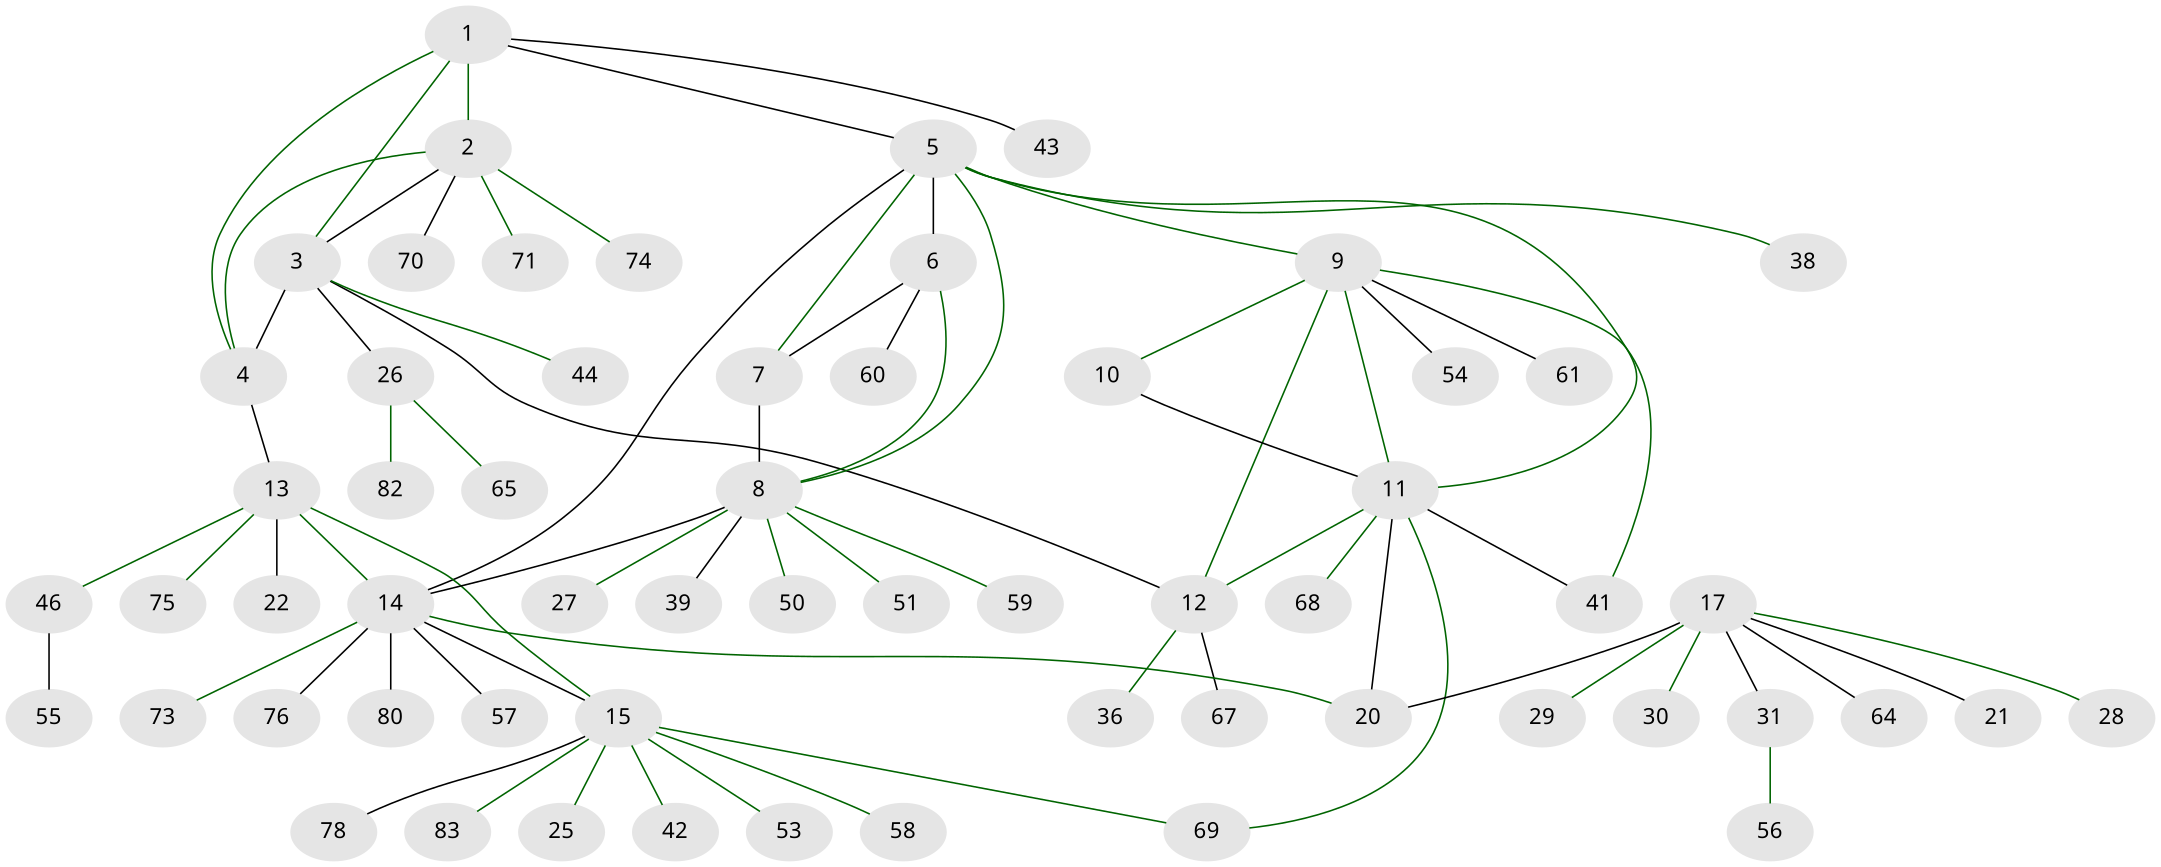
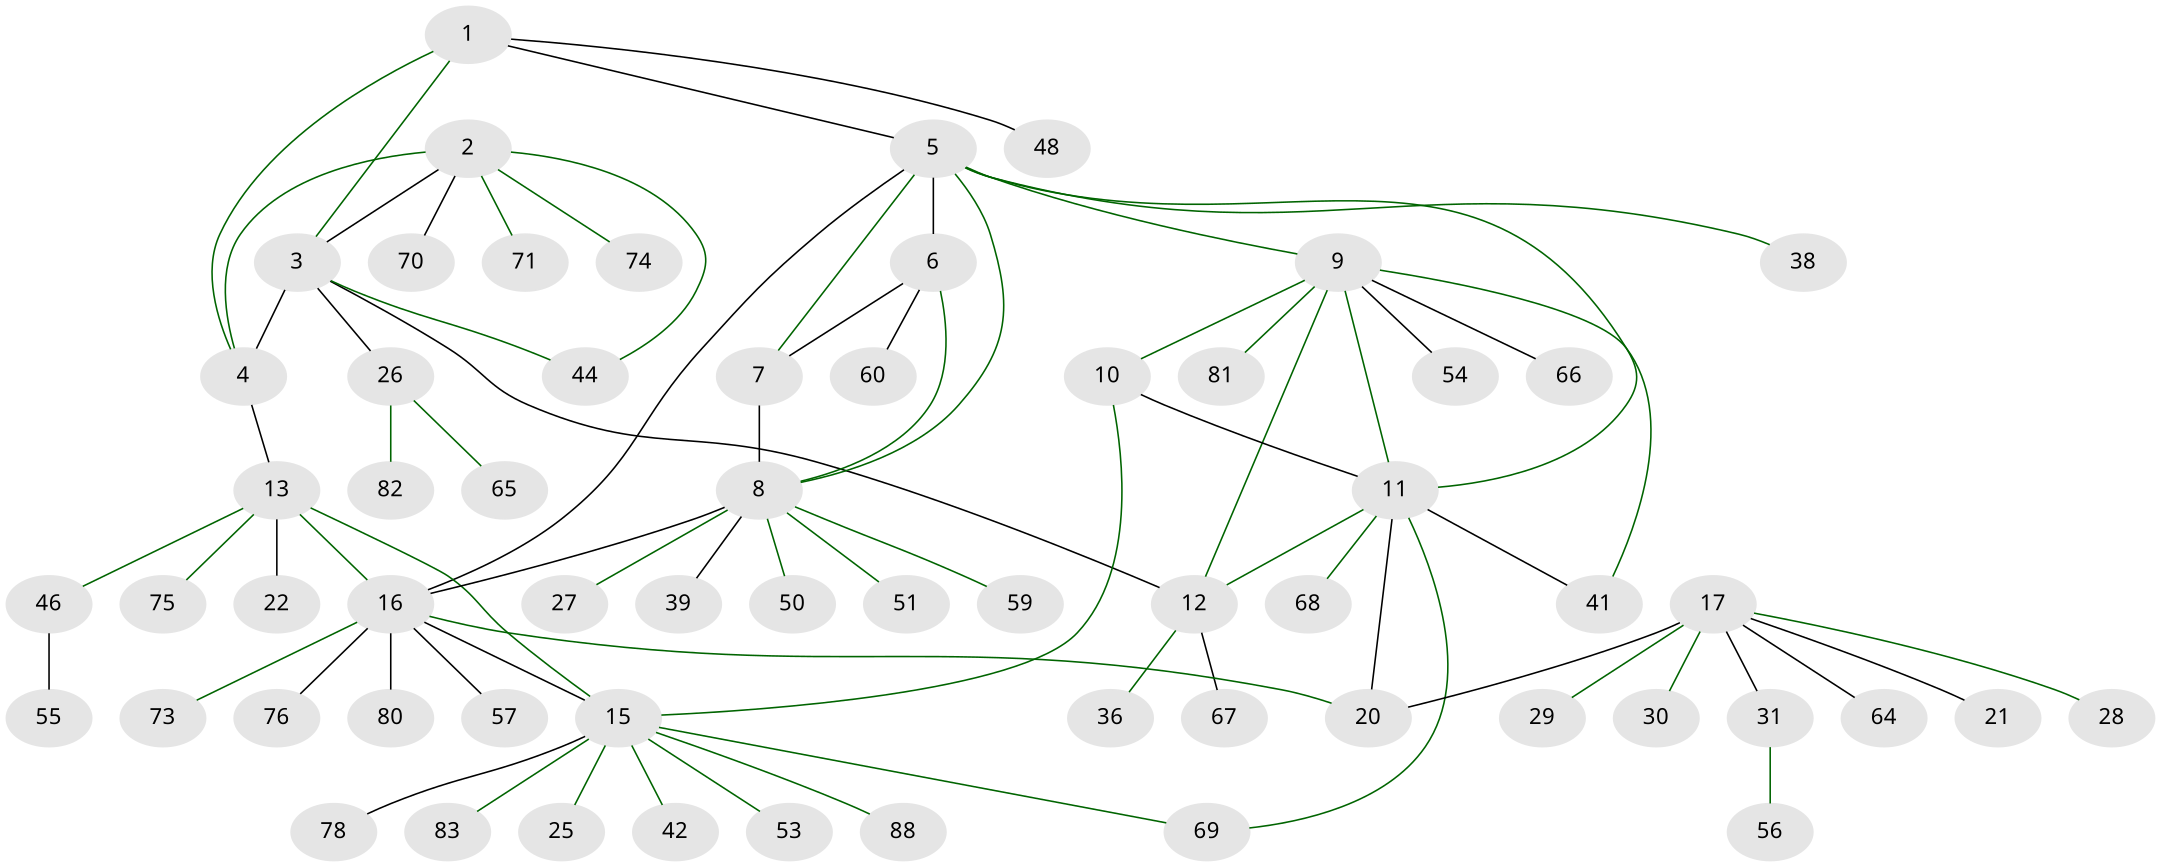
(468, 92) -> (682, 218)
(1047, 149) -> (1047, 149)
none -> (1221, 377)
(1569, 377) -> (1569, 377)
(391, 604) -> (391, 604)
none -> (992, 673)
(903, 832) -> (903, 832)
